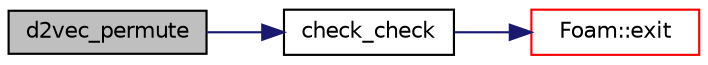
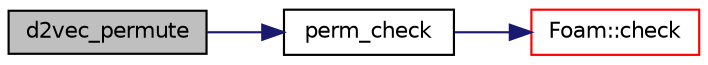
(369, 32) -> (369, 32)
(615, 32) -> (615, 32)
